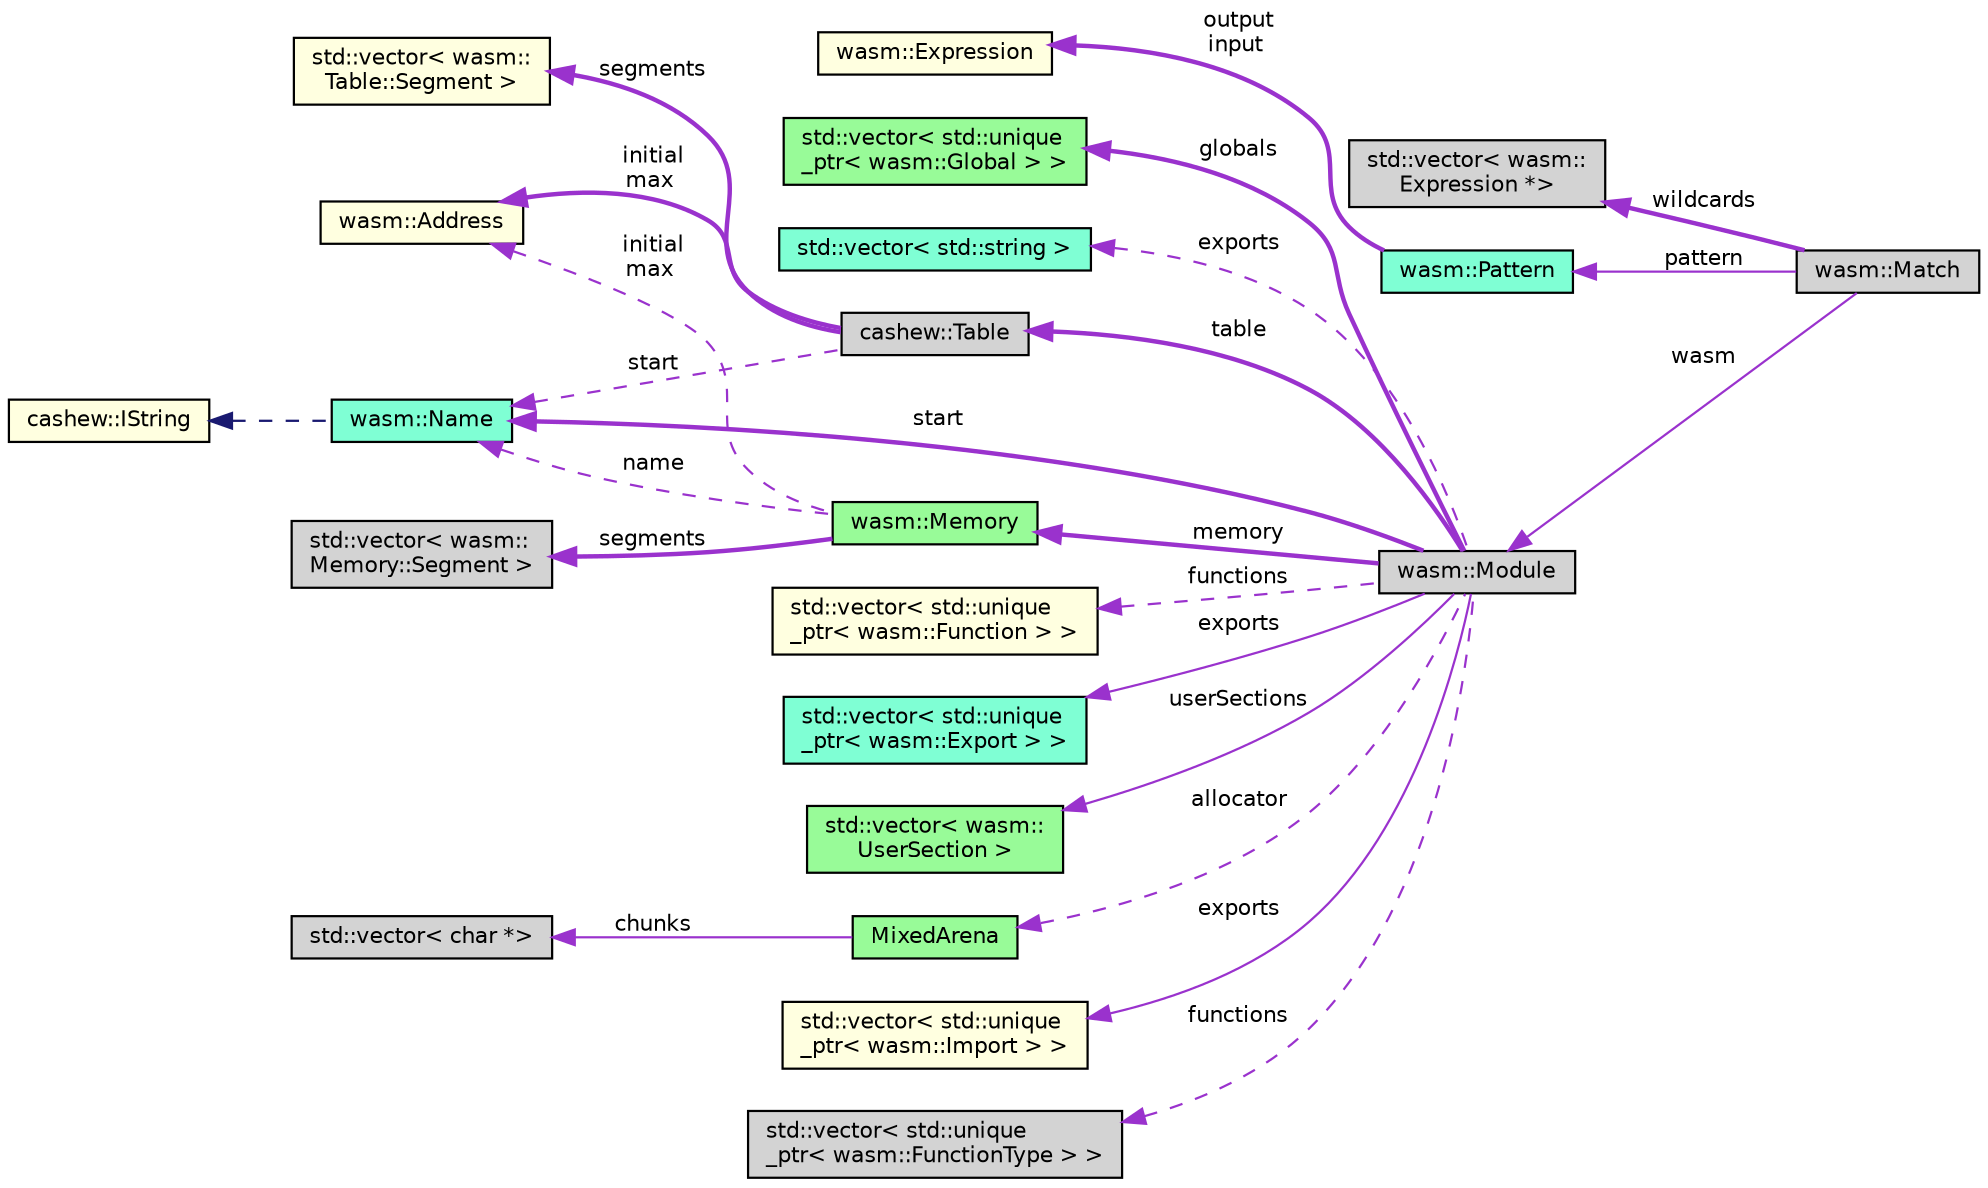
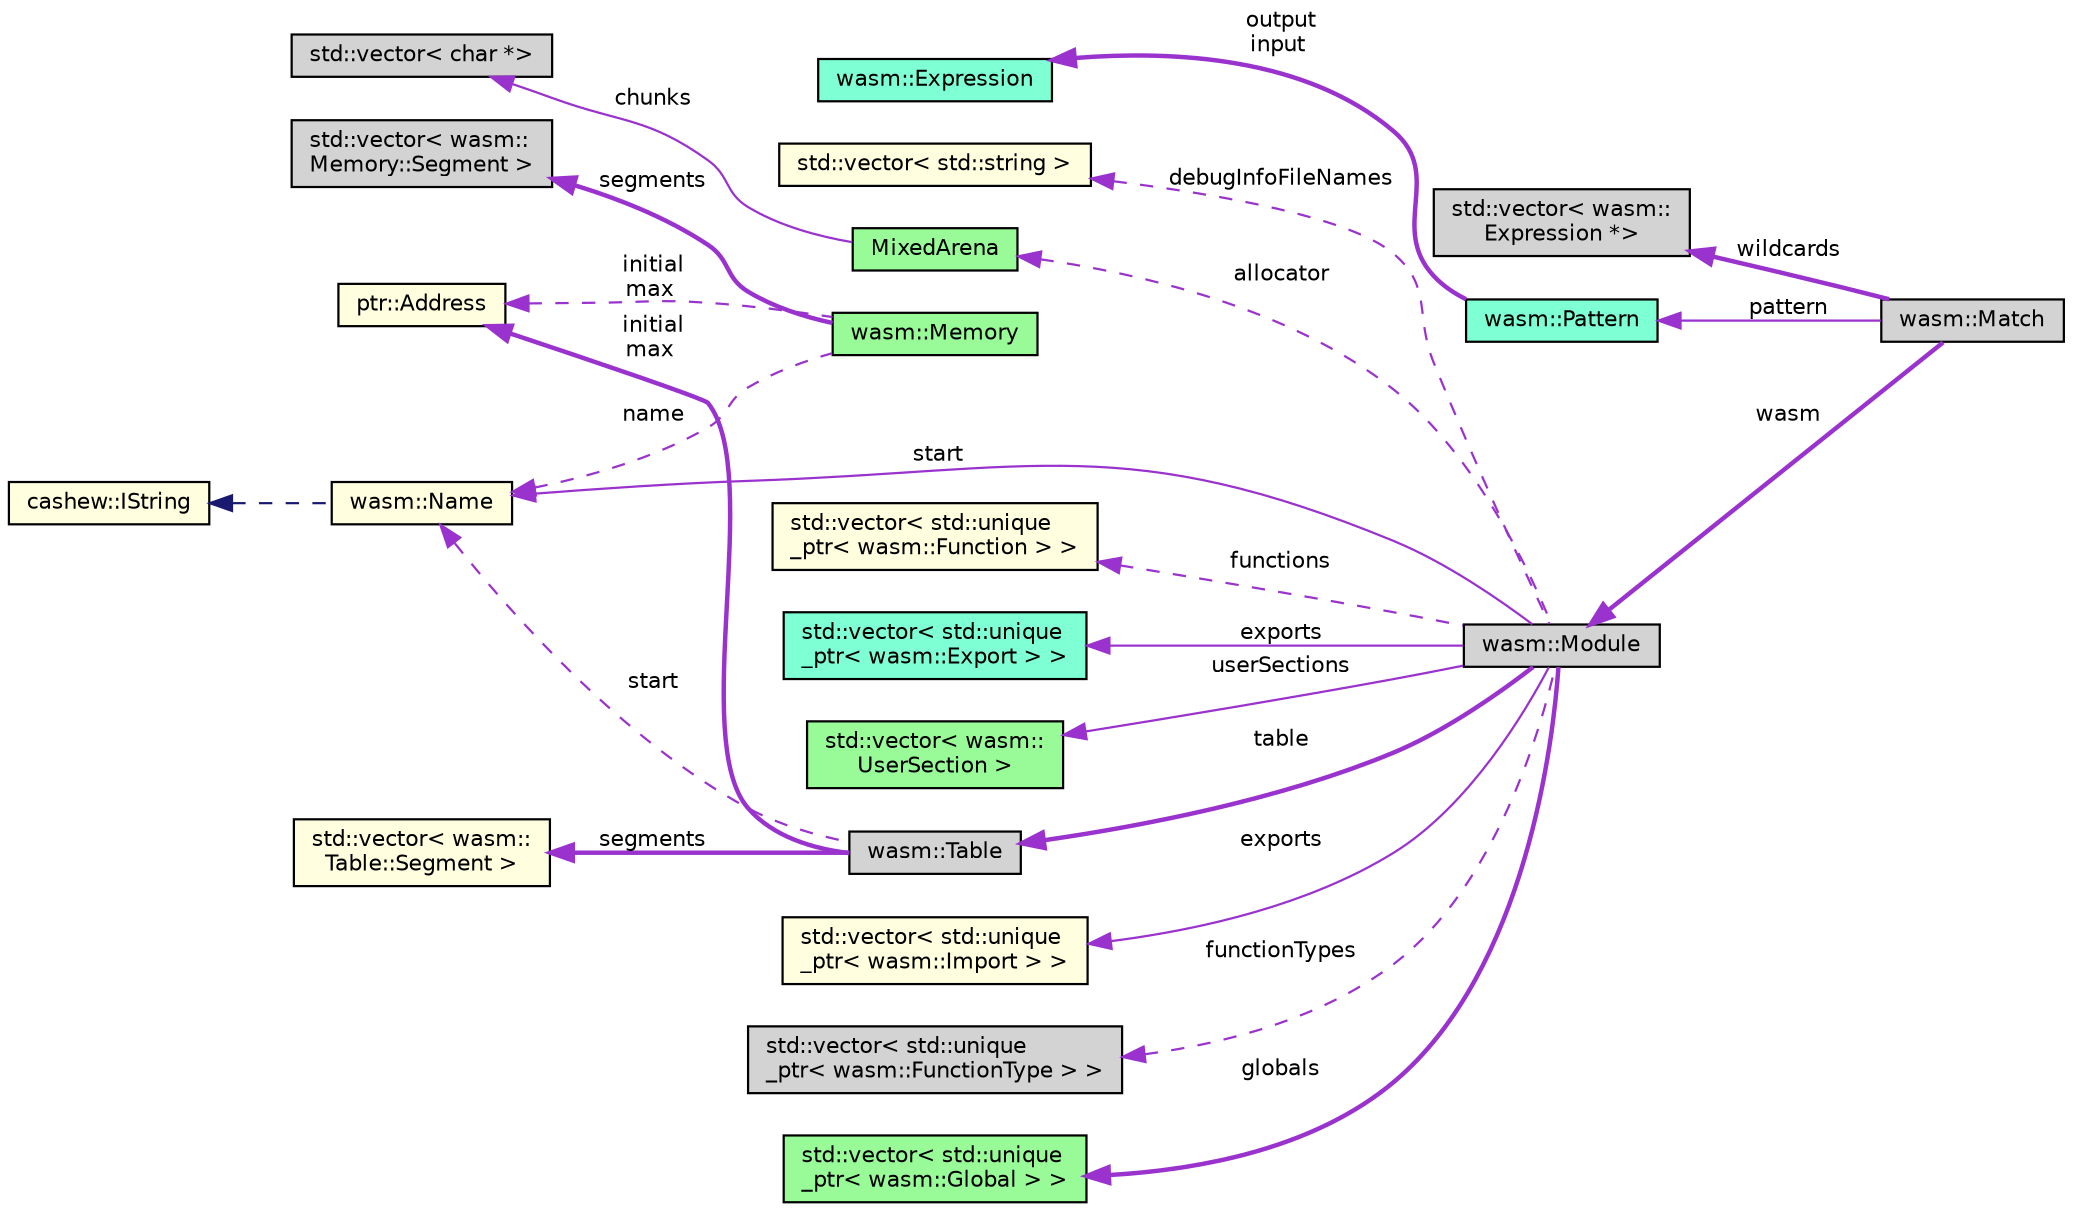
(935, 53) -> (935, 80)
(422, 223) -> (422, 305)
(1236, 244) -> (1278, 179)
(935, 249) -> (935, 165)
(935, 334) -> (935, 853)
(1692, 415) -> (1776, 476)
(422, 421) -> (422, 503)
(985, 452) -> (1050, 466)
(1219, 549) -> none
(1236, 1016) -> (1278, 952)
